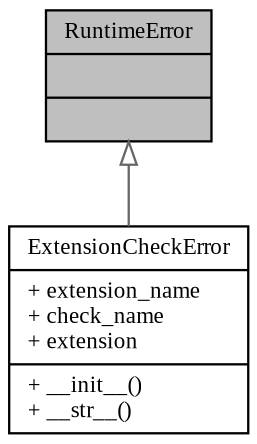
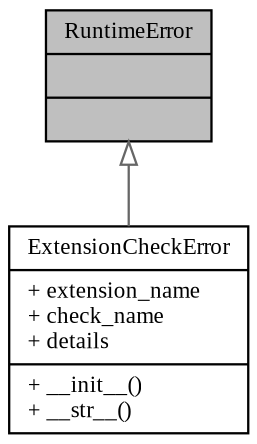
(84, 341) -> (69, 341)
